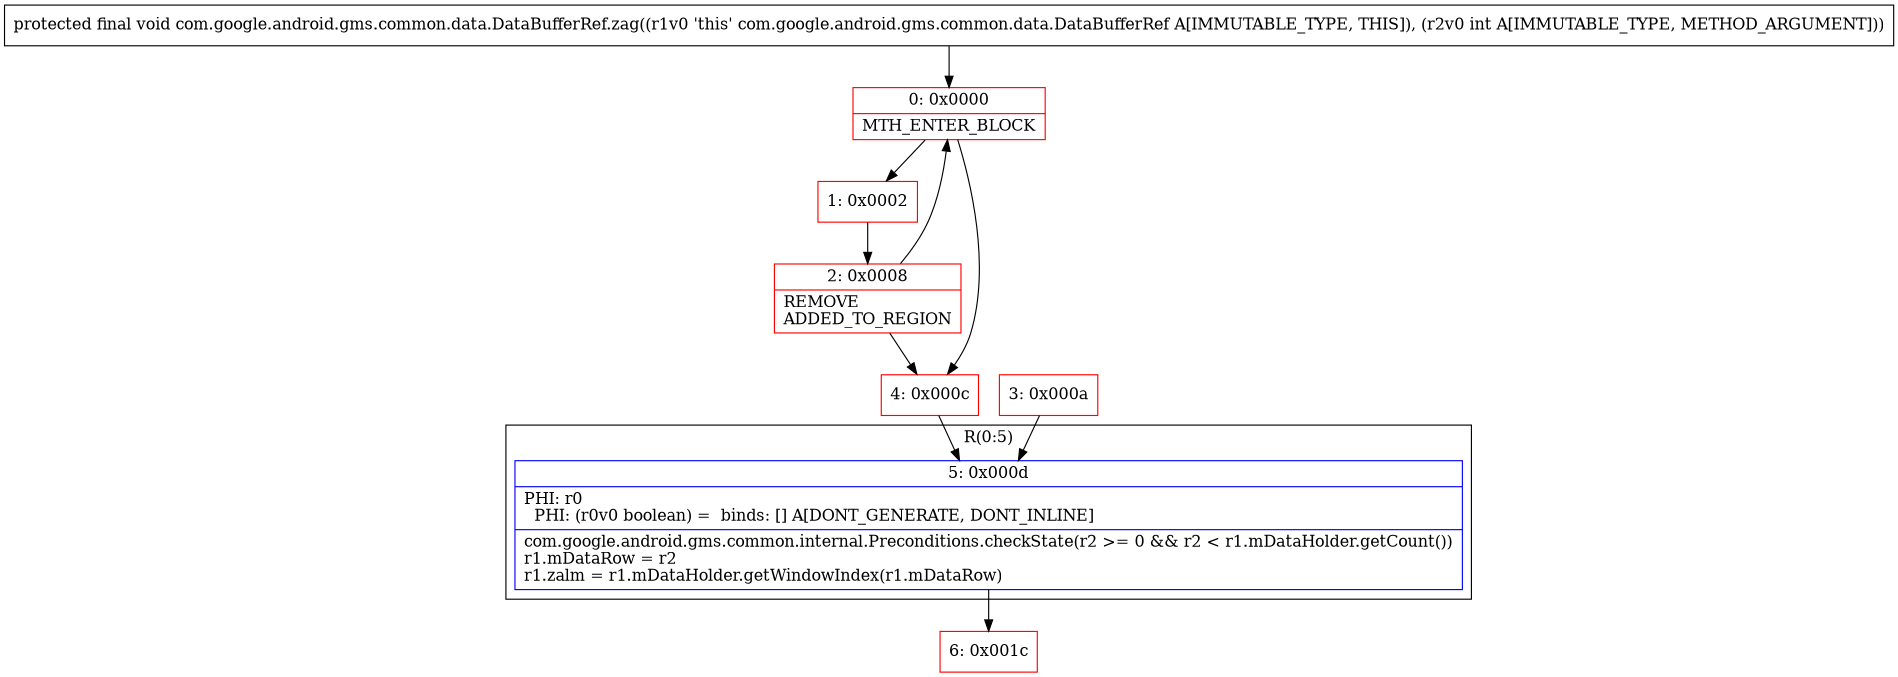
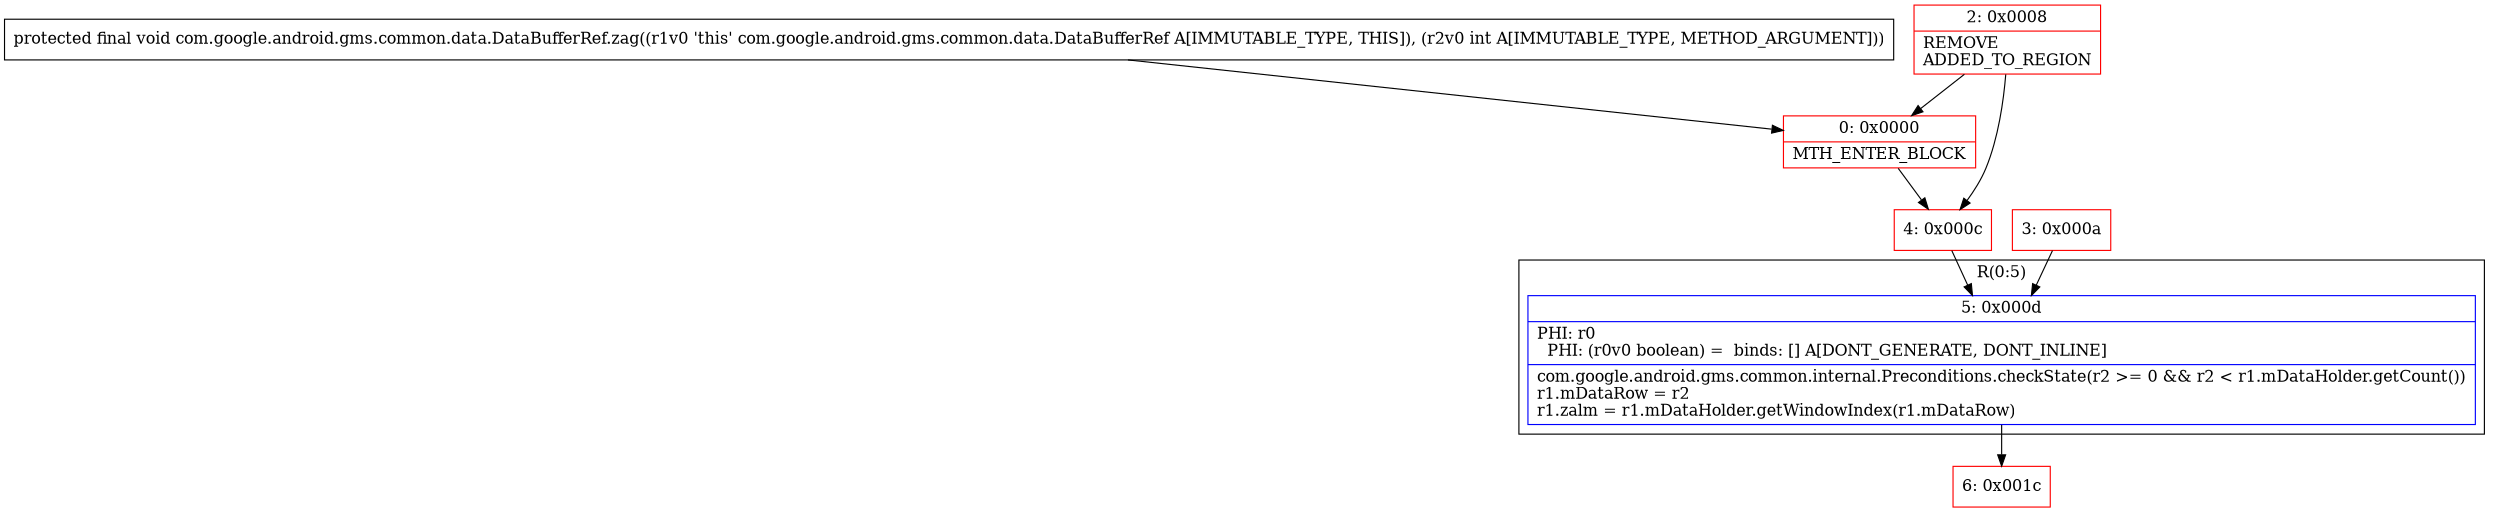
(868, 202) -> none
